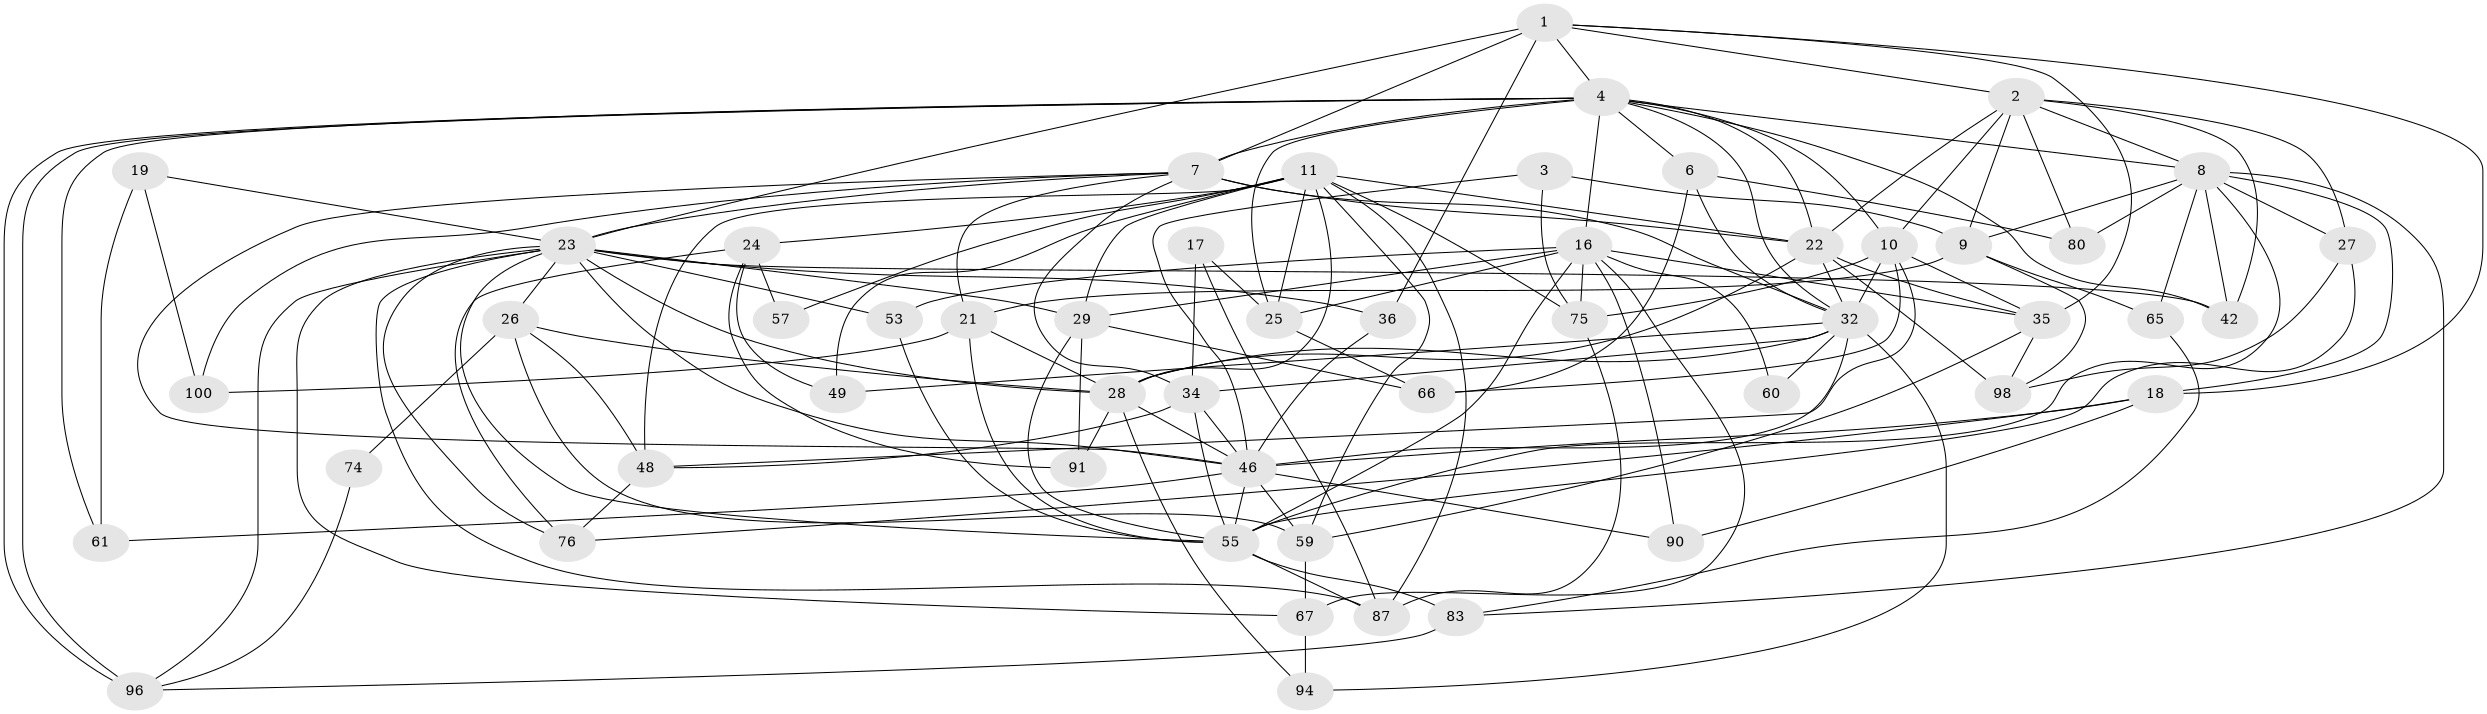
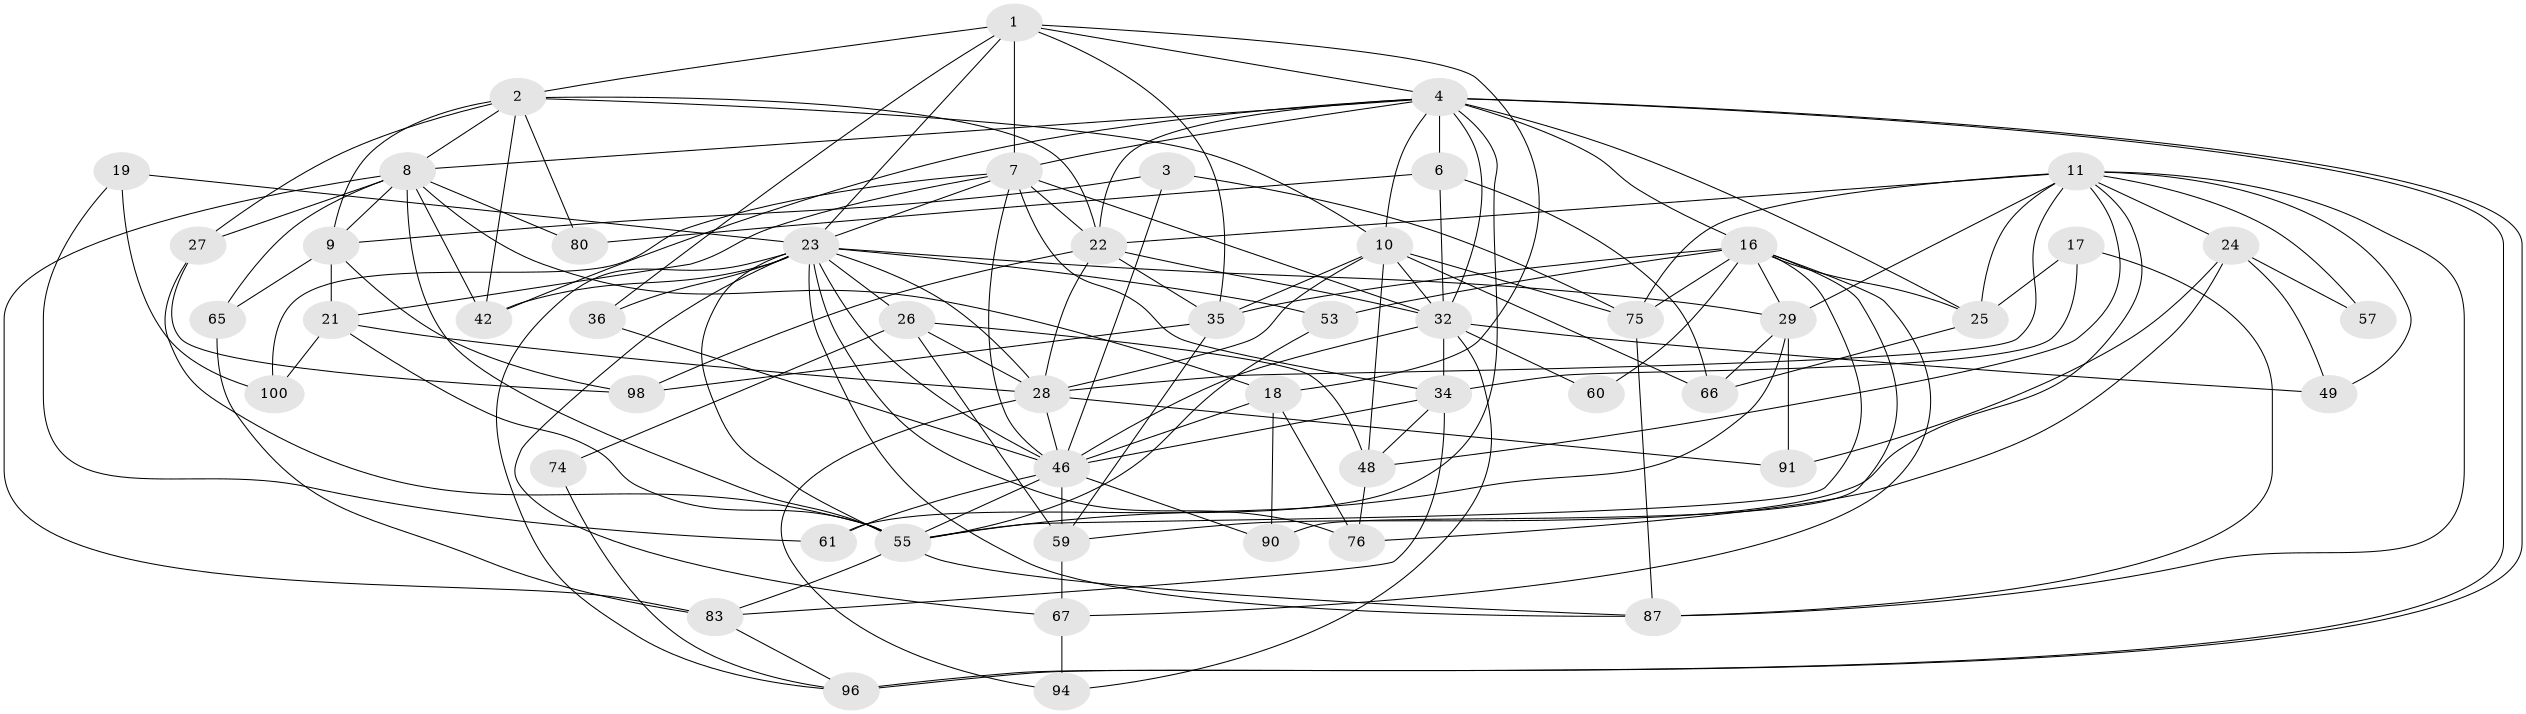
(1361, 349) -> (1236, 345)
(1207, 469) -> (1190, 583)
